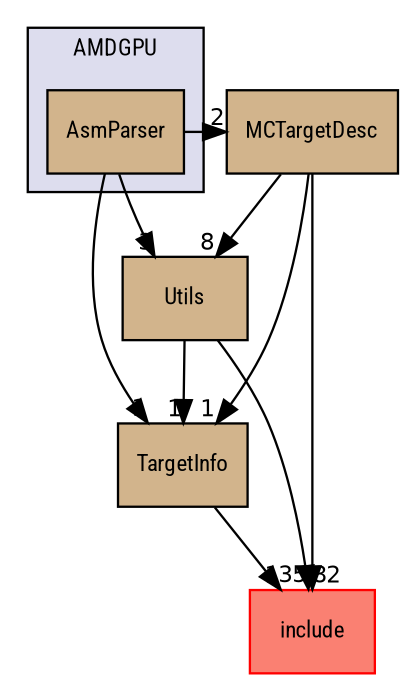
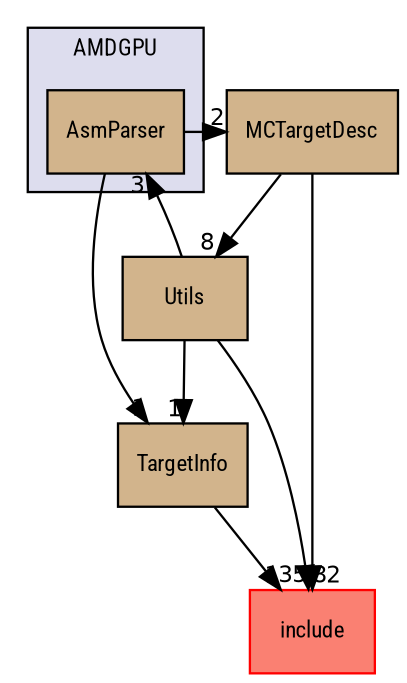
(131, 207) -> (170, 226)
(285, 294) -> none
